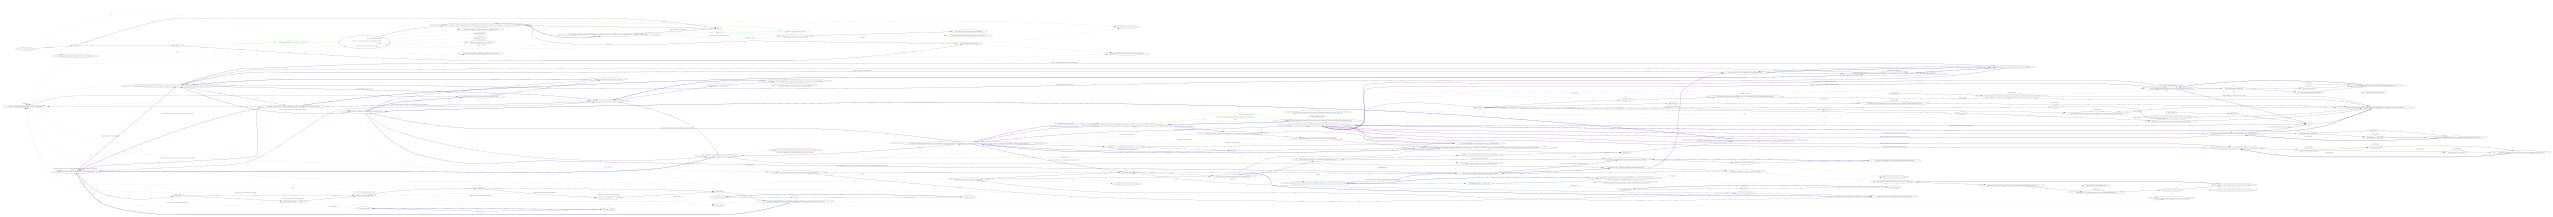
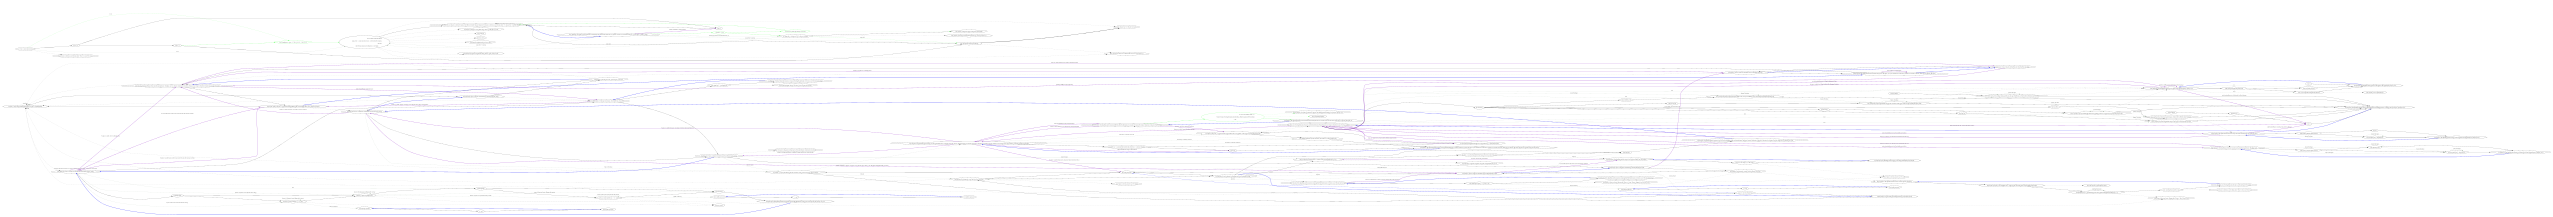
(1050, 38) -> (1050, 38)
